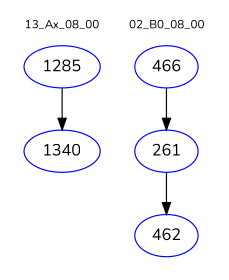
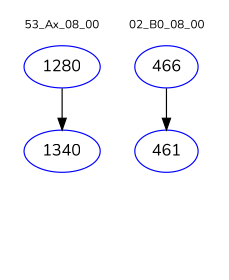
(62, 25) -> (62, 25)
(62, 67) -> (62, 67)
(166, 151) -> (166, 151)
(166, 236) -> none
